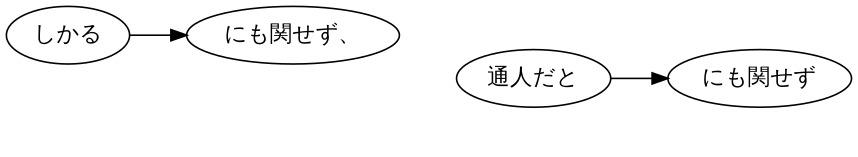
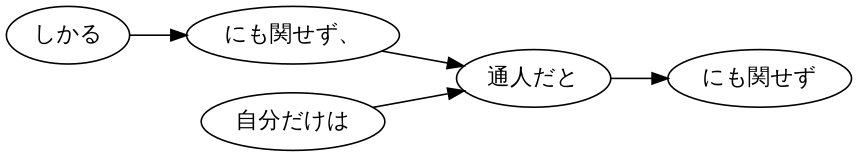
none -> (415, 57)
none -> (293, 122)
